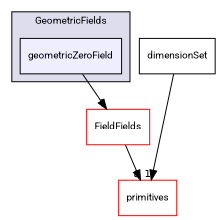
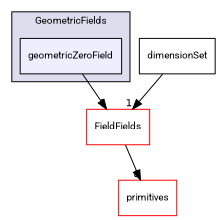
(164, 122) -> (151, 88)
